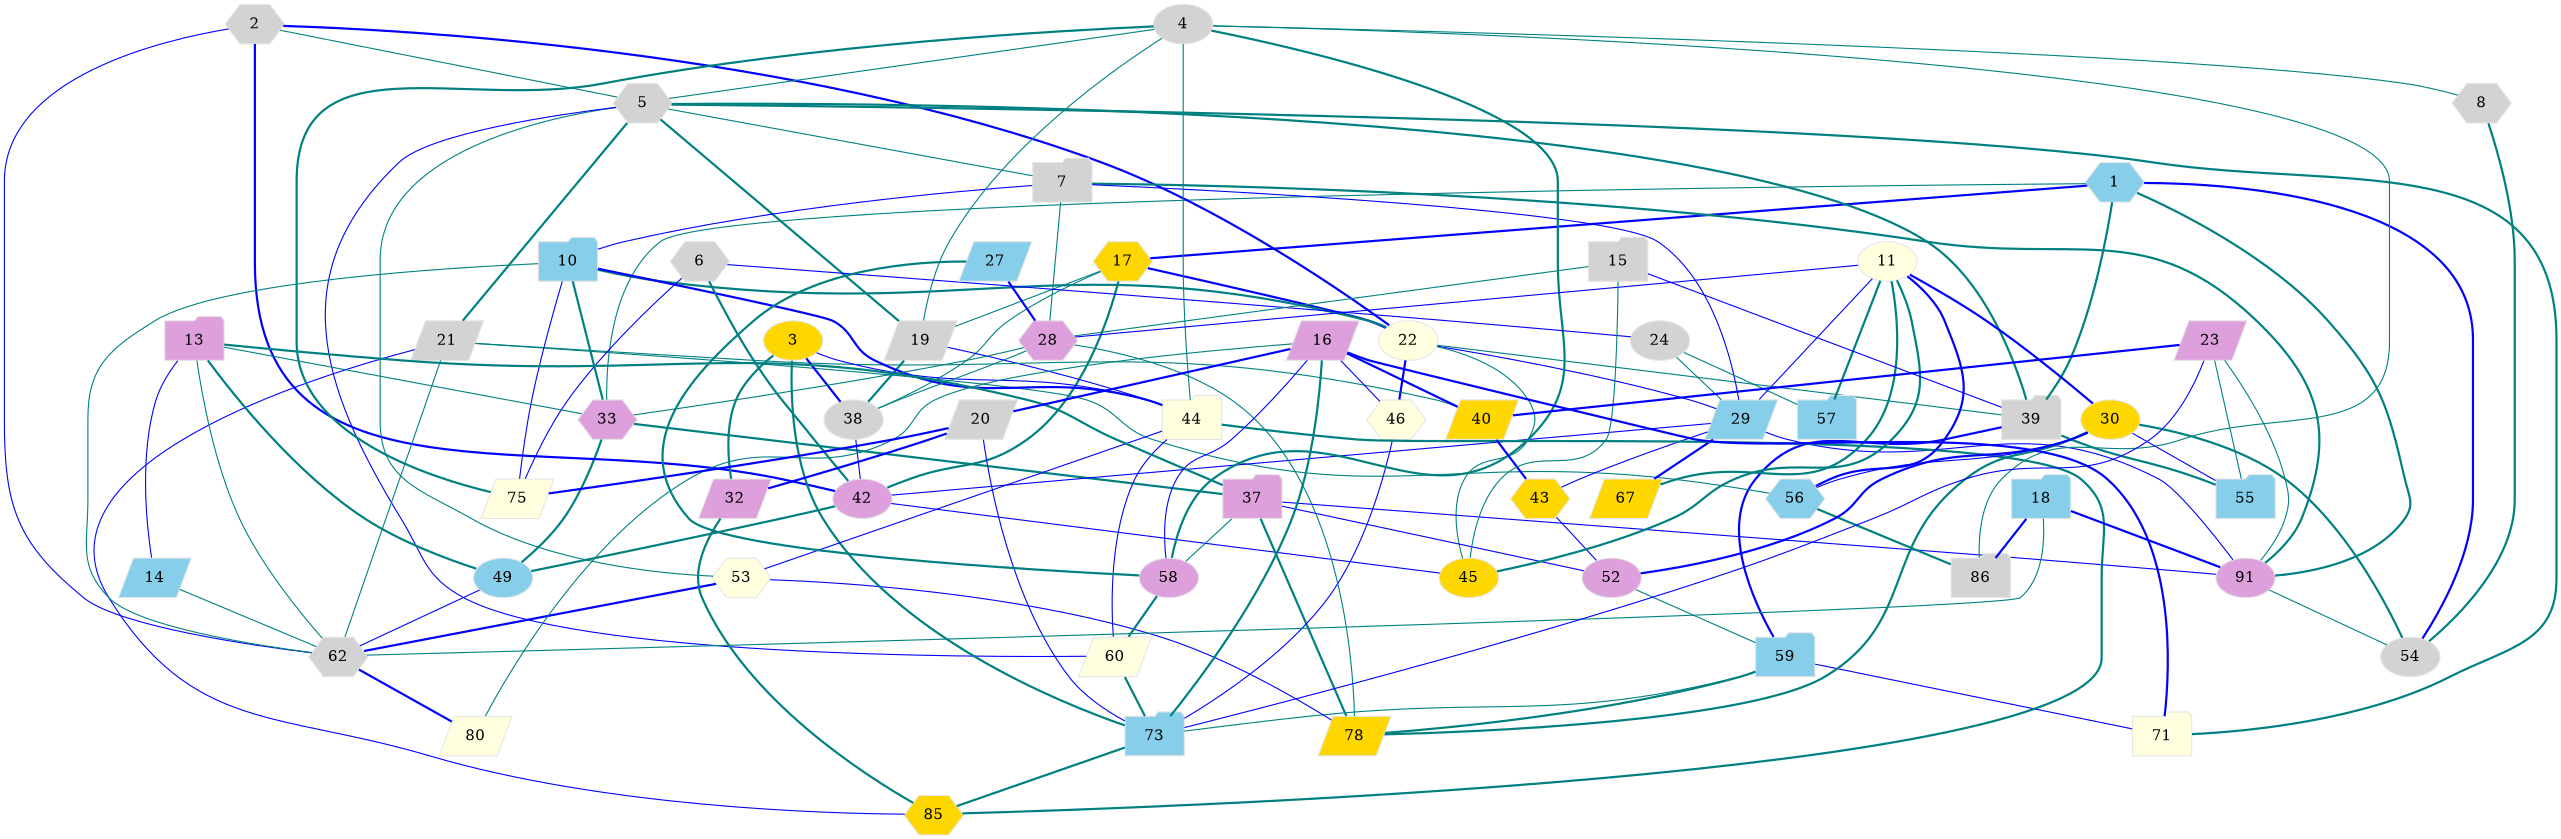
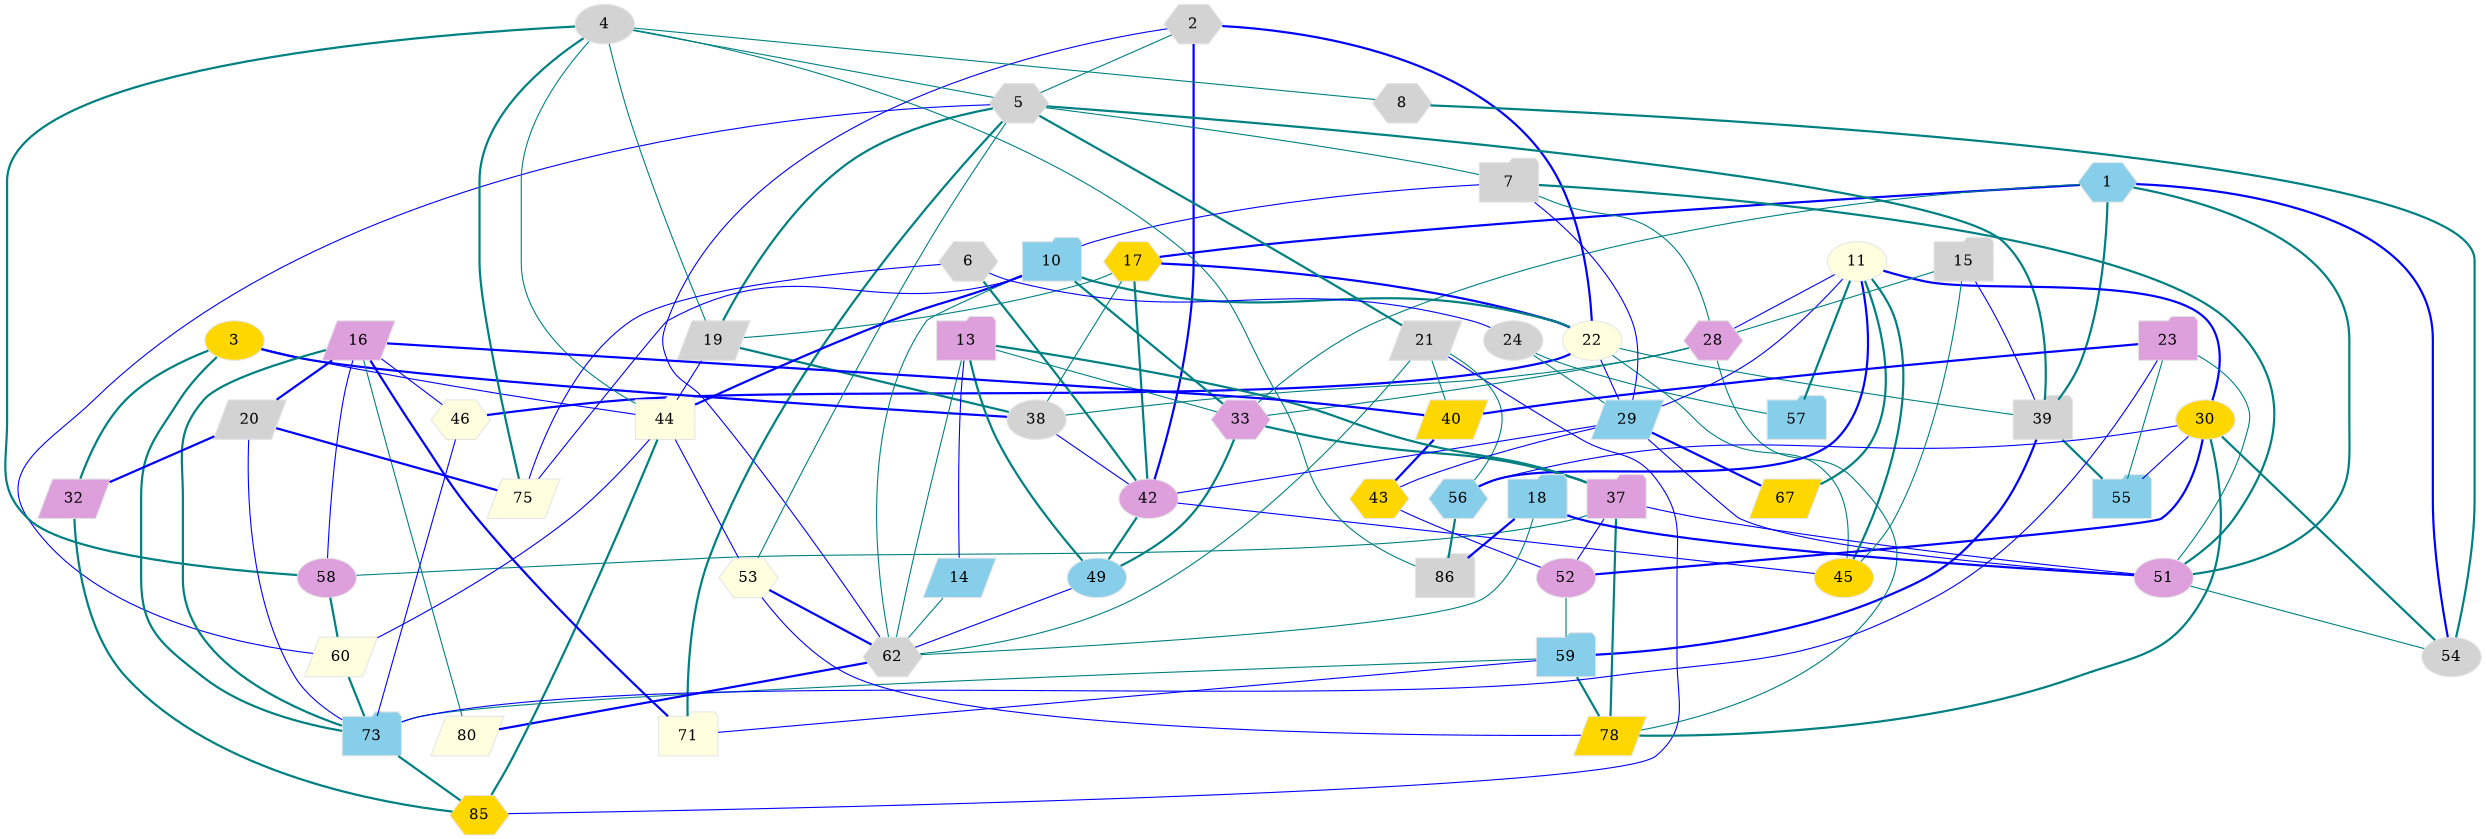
(995, 261) -> none
(2210, 341) -> (2168, 341)
(2246, 578) -> (2164, 578)
